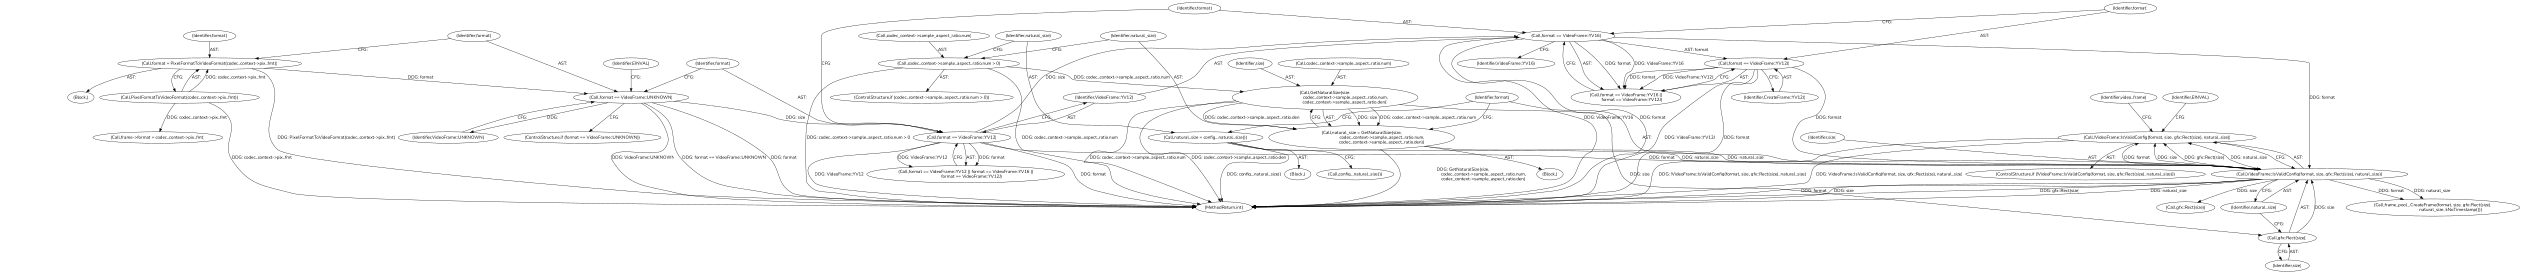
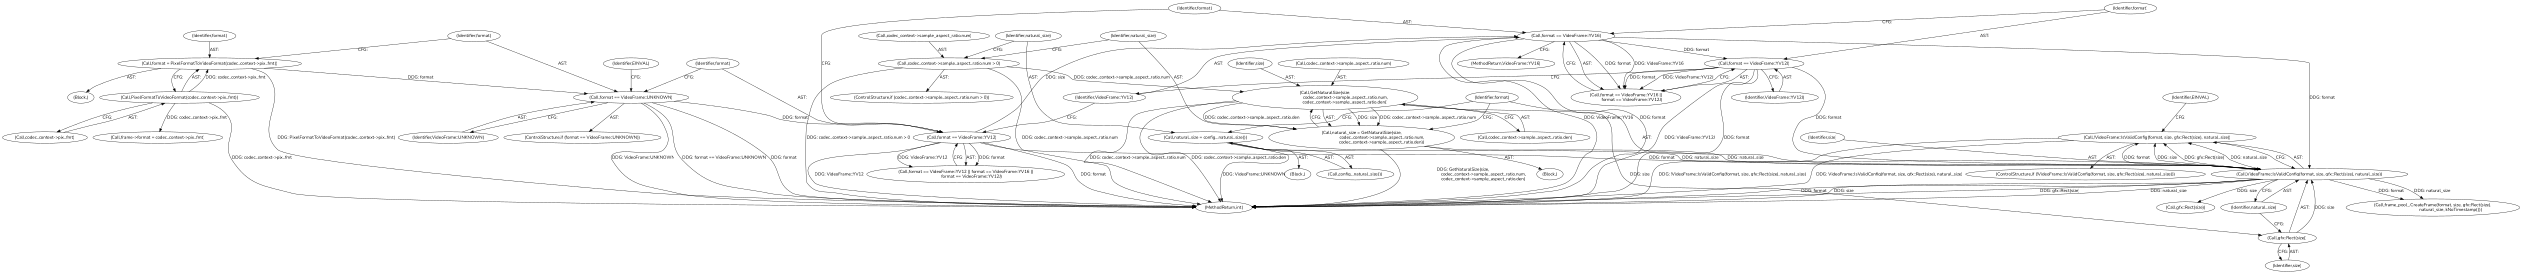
(1696, 50) -> (1696, 50)
(1506, 64) -> (1506, 64)
(1775, 97) -> (1775, 97)
(2124, 97) -> none
(523, 118) -> (523, 118)
(553, 118) -> (553, 118)
(615, 118) -> (615, 118)
(795, 118) -> (795, 118)
(1032, 118) -> (1429, 78)
(1073, 118) -> (1073, 118)
none -> (45, 138)
none -> (1525, 138)
none -> (1315, 157)
(1350, 158) -> (1350, 158)
(1254, 174) -> (1254, 174)
